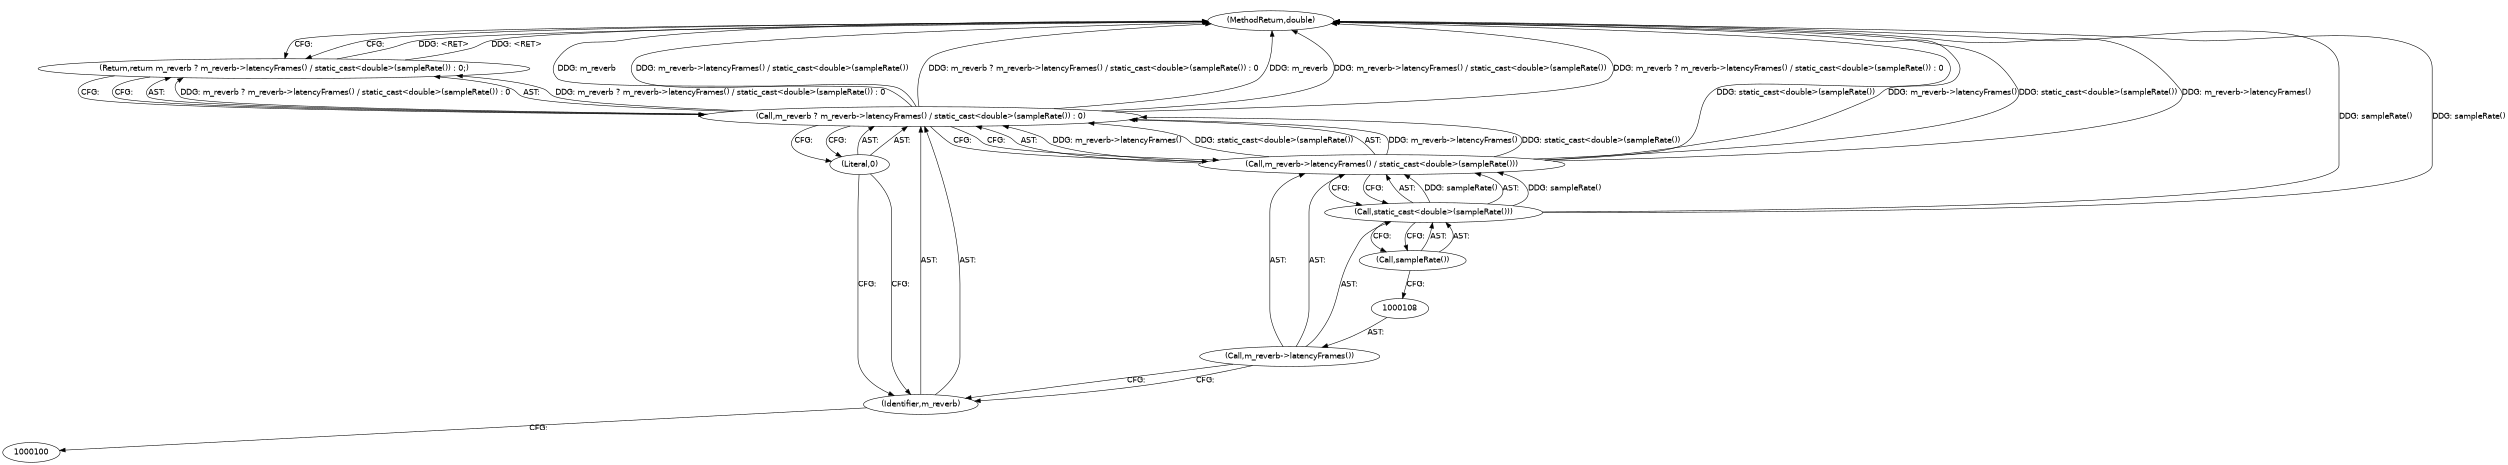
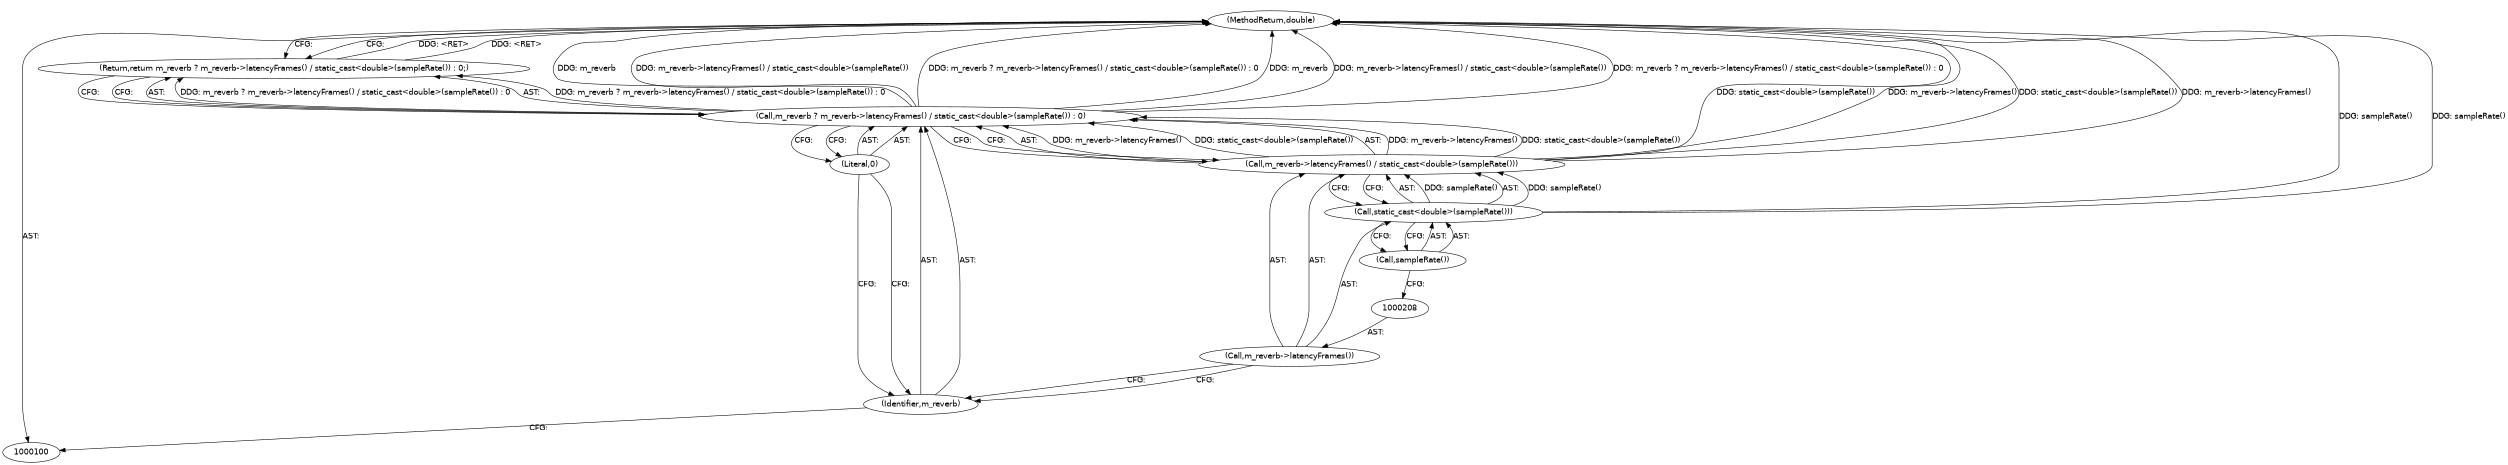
none -> (267, 40)
(1400, 309) -> (1400, 309)
